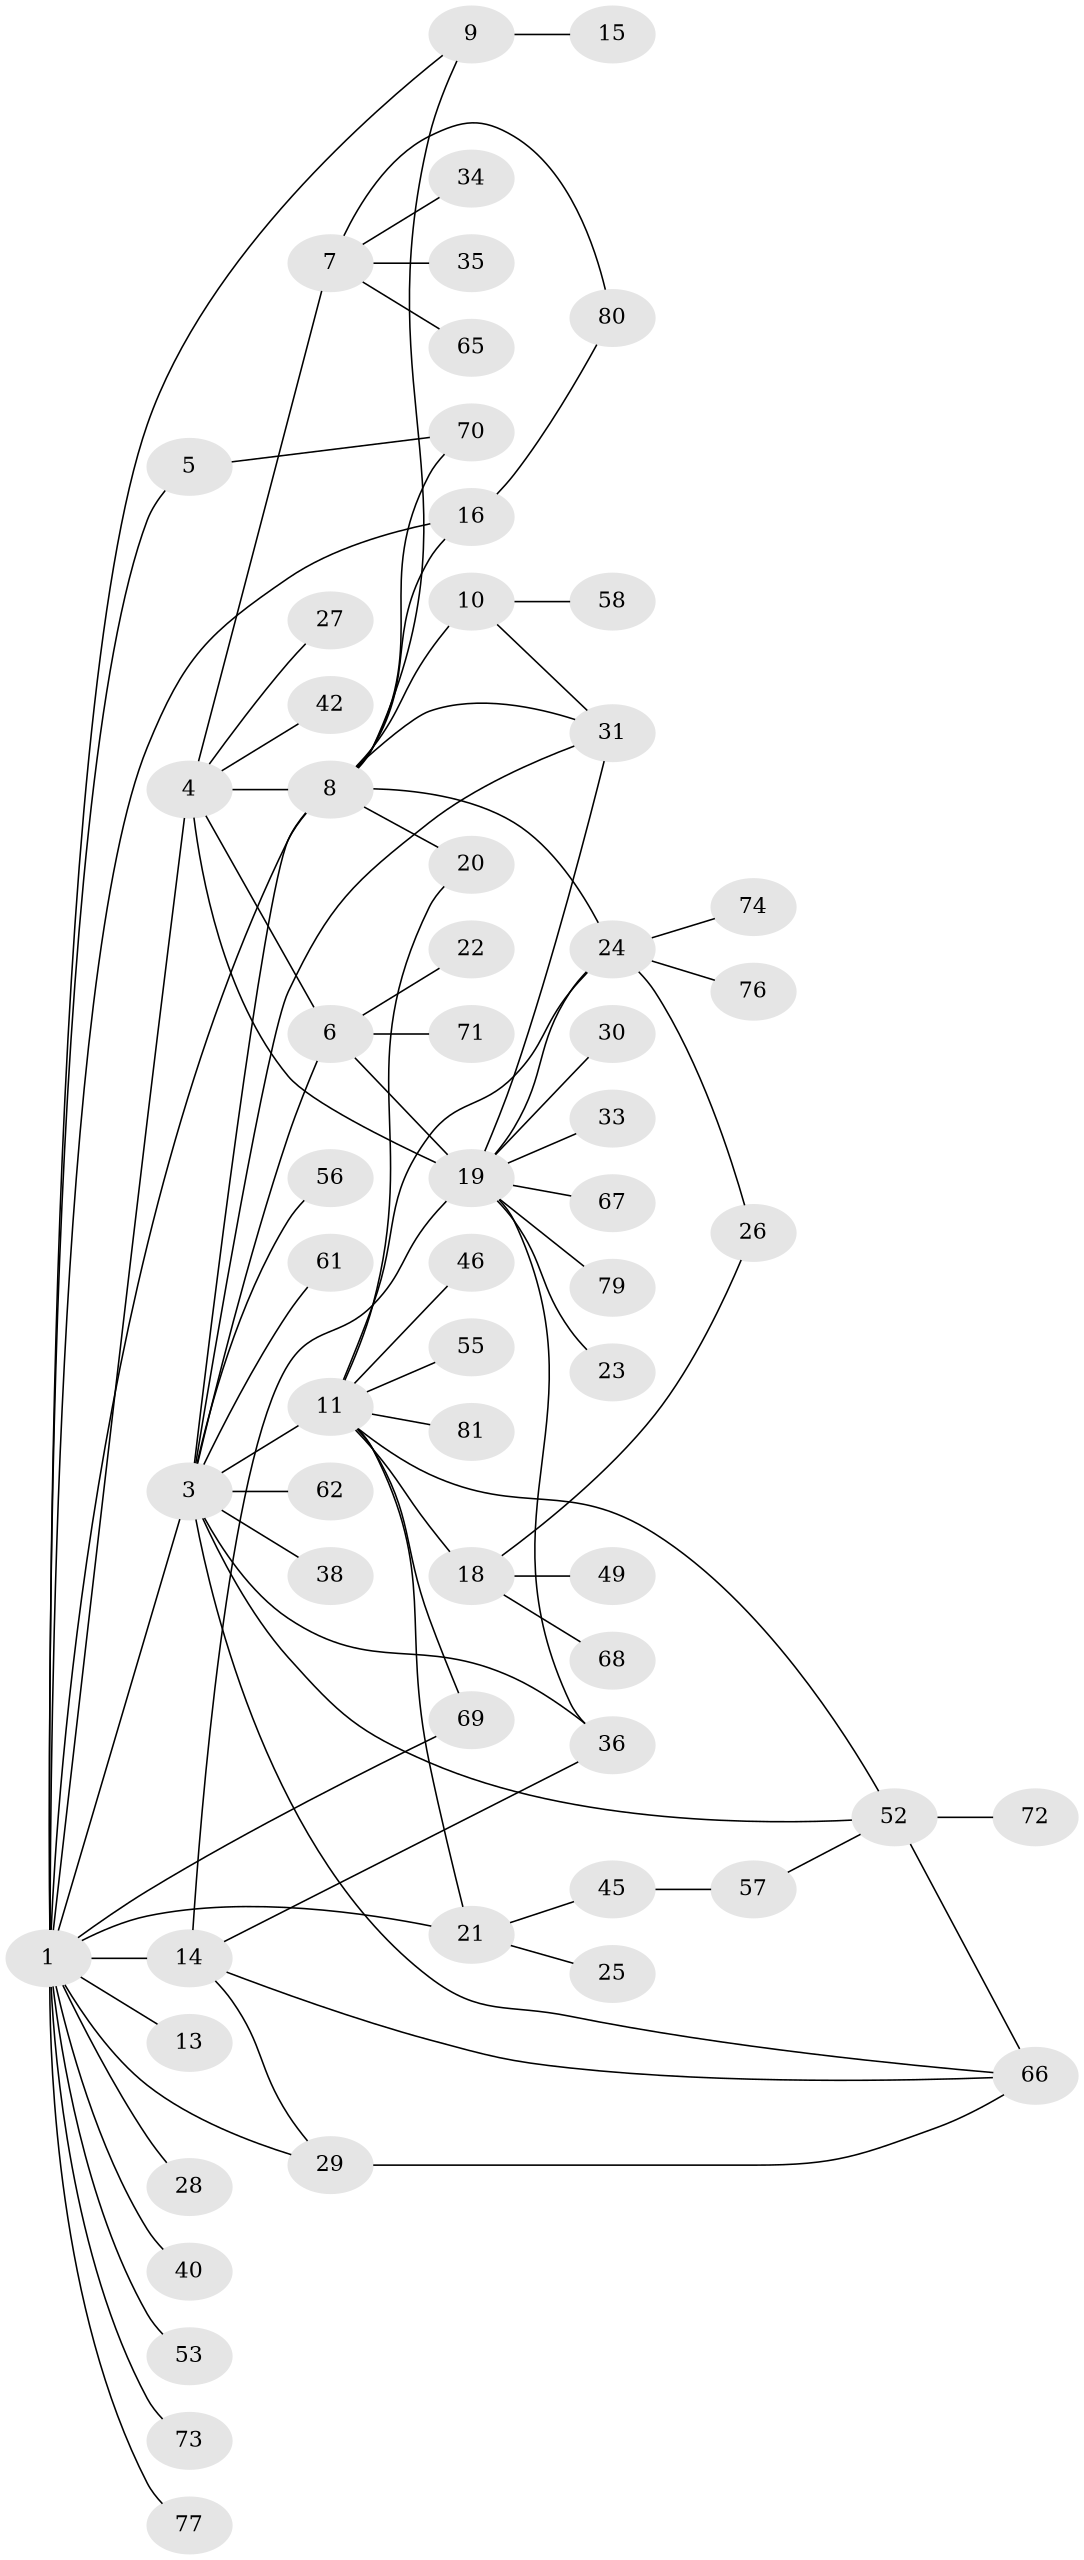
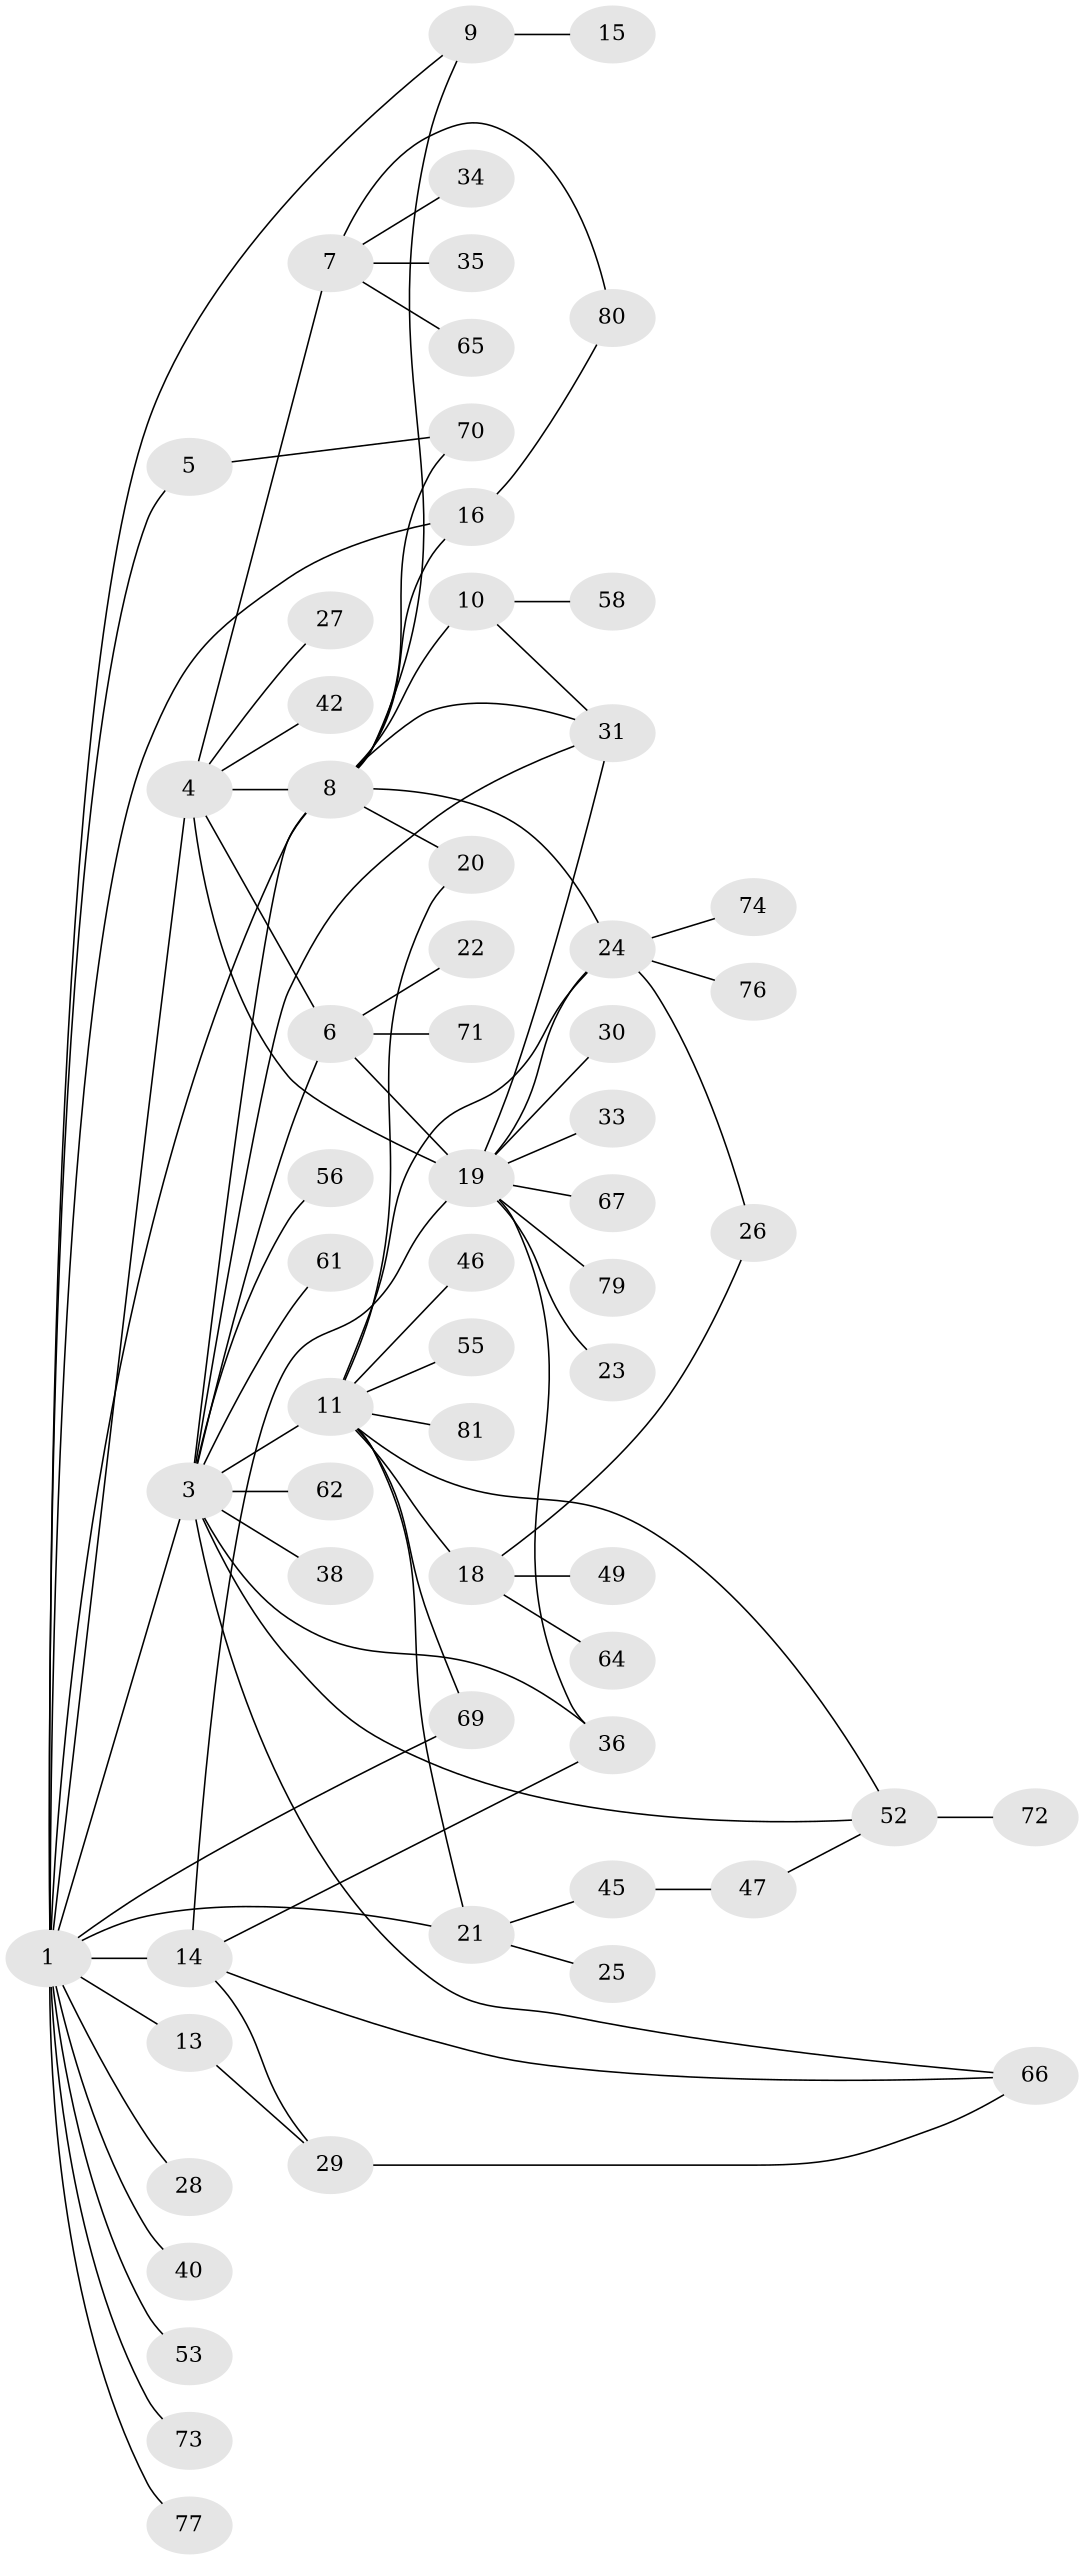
(613, 1661) -> (613, 1661)
(754, 1889) -> (754, 1889)
(965, 1946) -> none
(159, 2094) -> (260, 2104)
